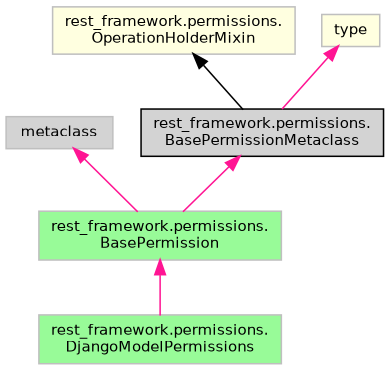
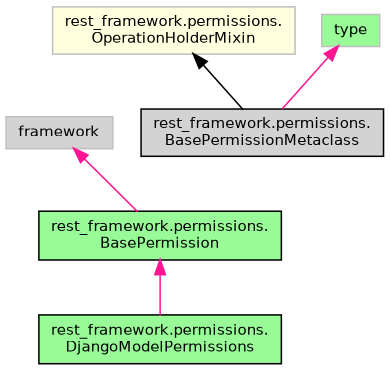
(351, 30) -> (351, 30)
(59, 133) -> (59, 133)
(206, 189) -> none
(160, 236) -> (160, 236)
(160, 339) -> (160, 339)
